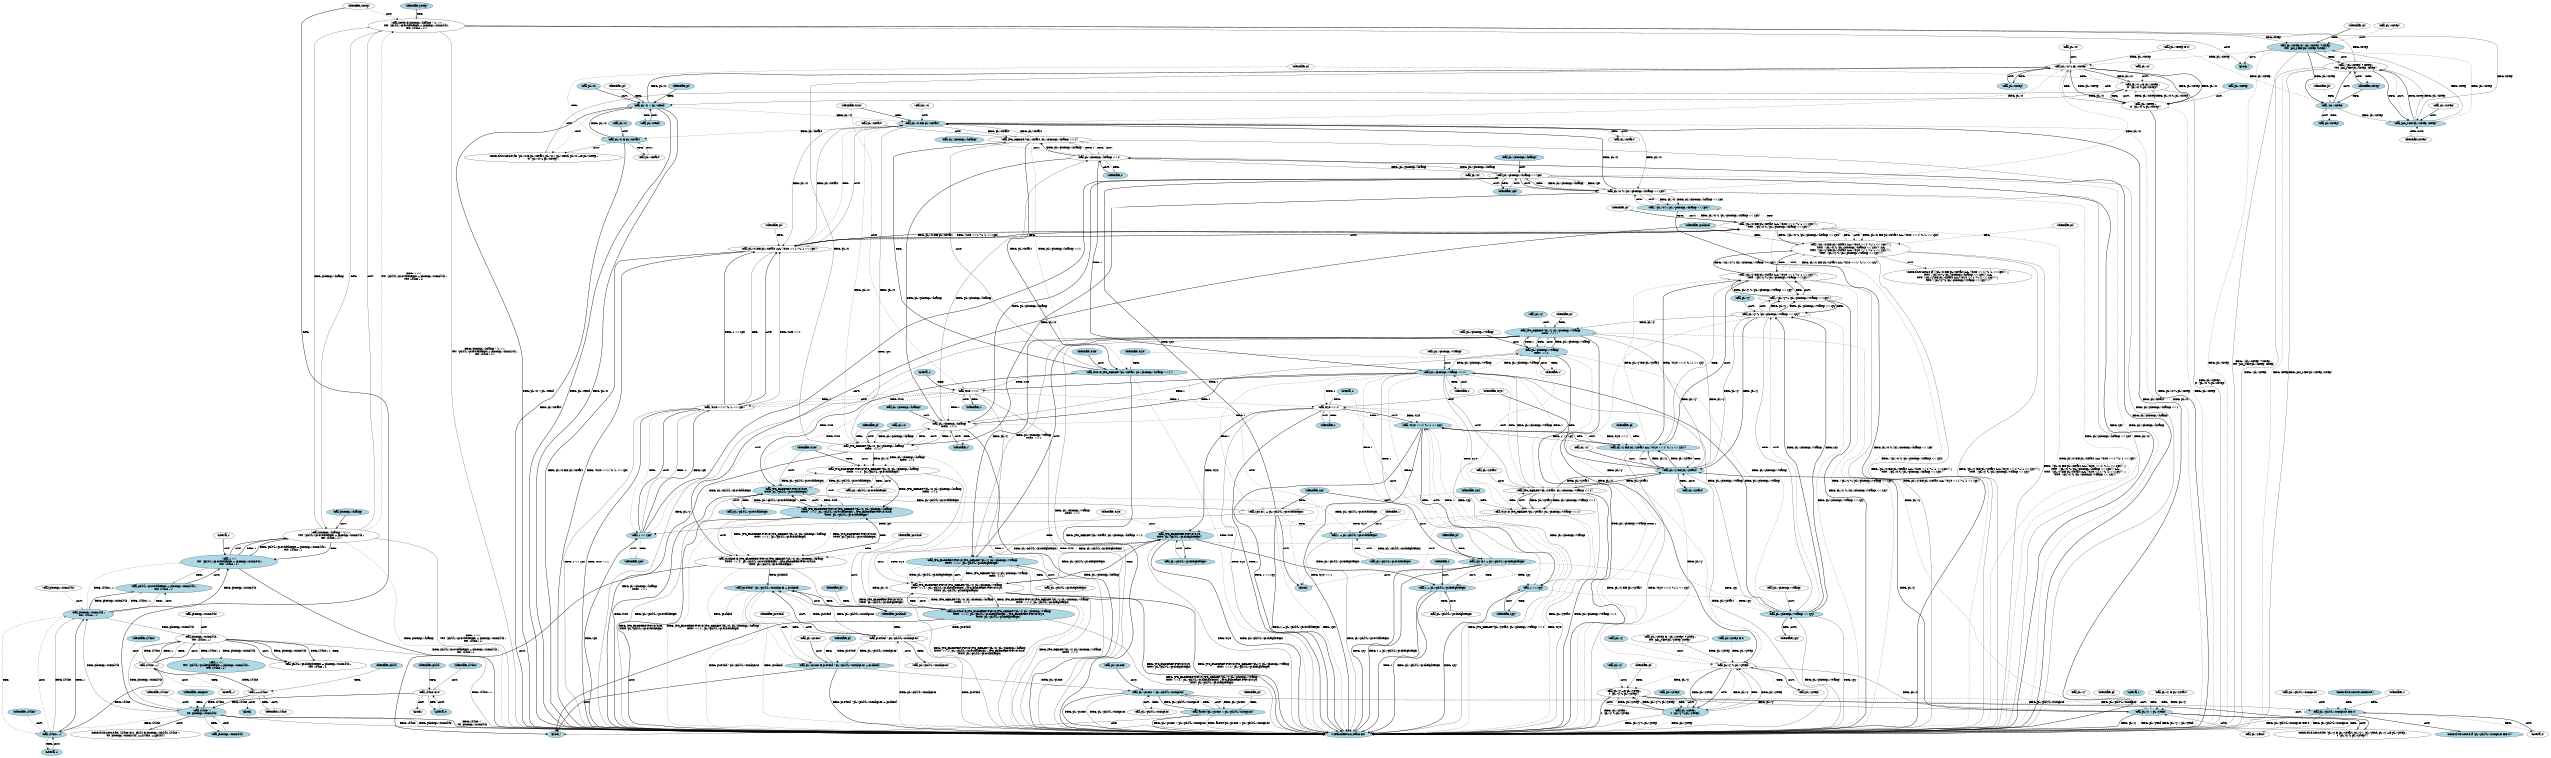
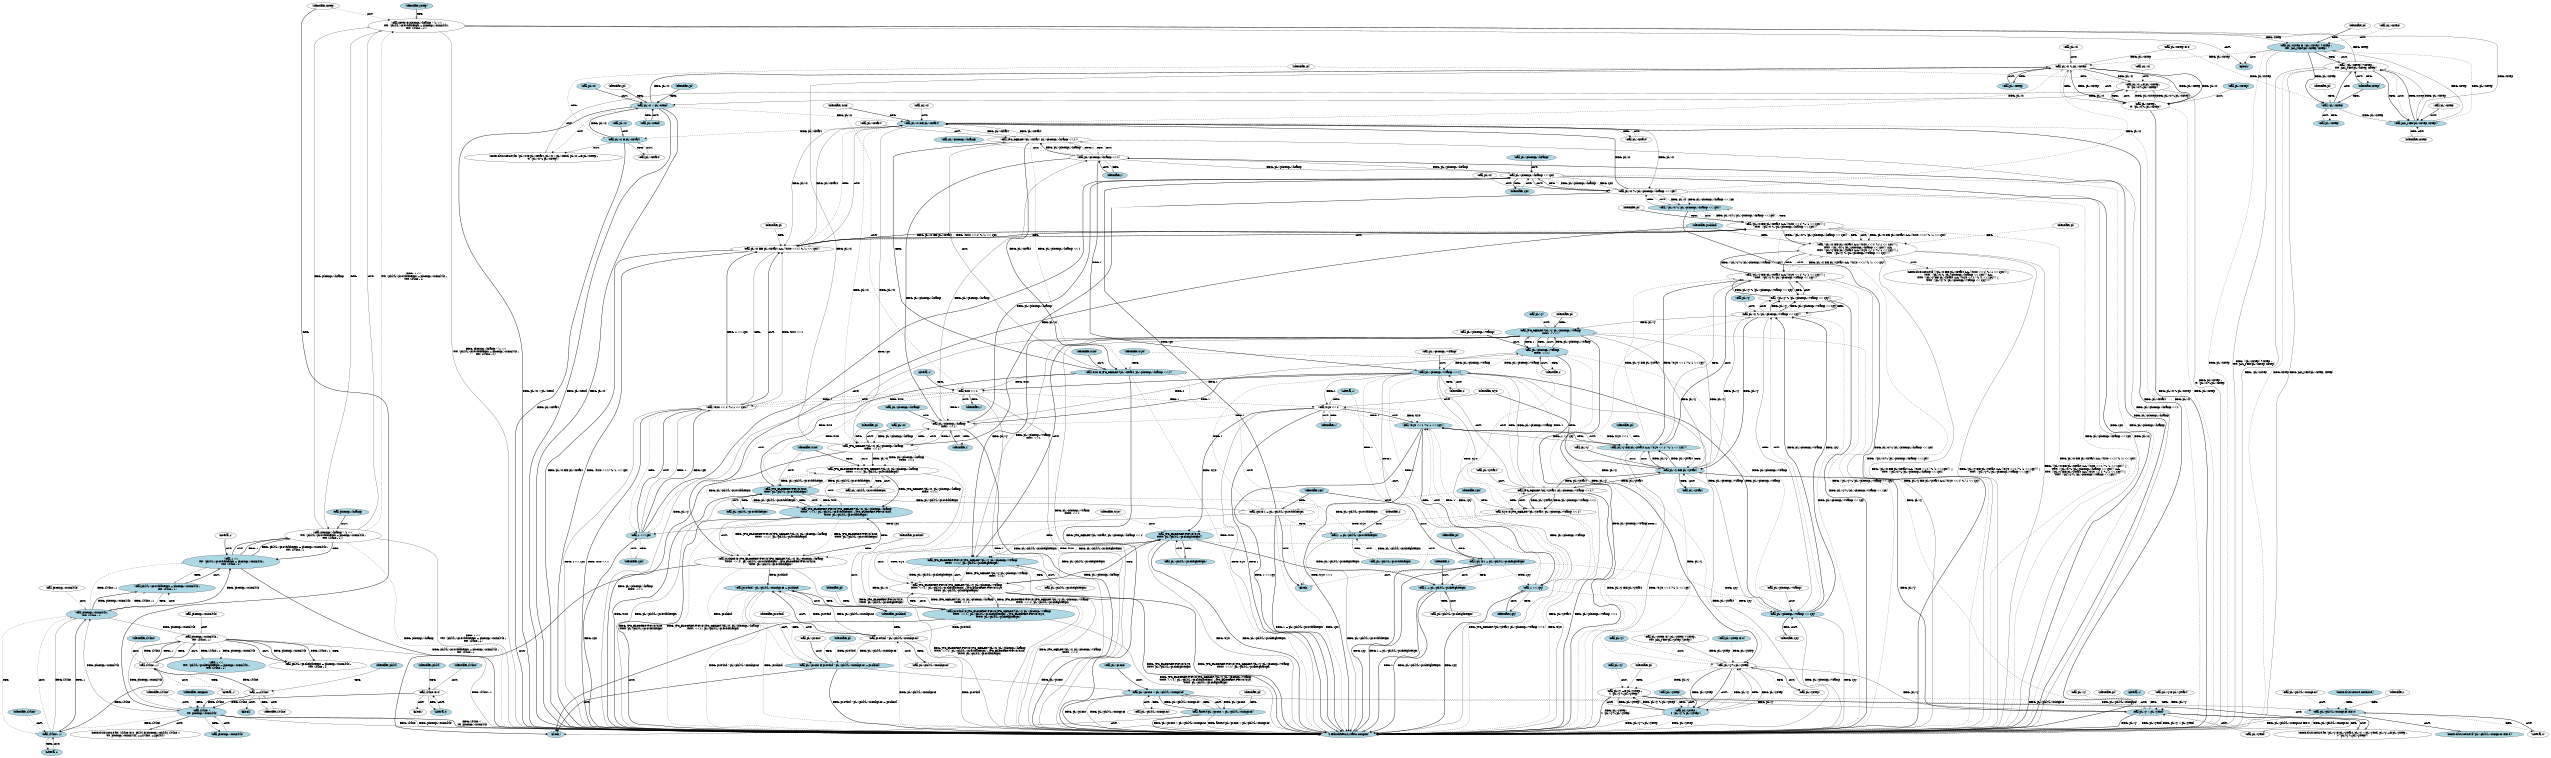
(1362, 379) -> (1360, 379)
(1348, 734) -> (1349, 734)
